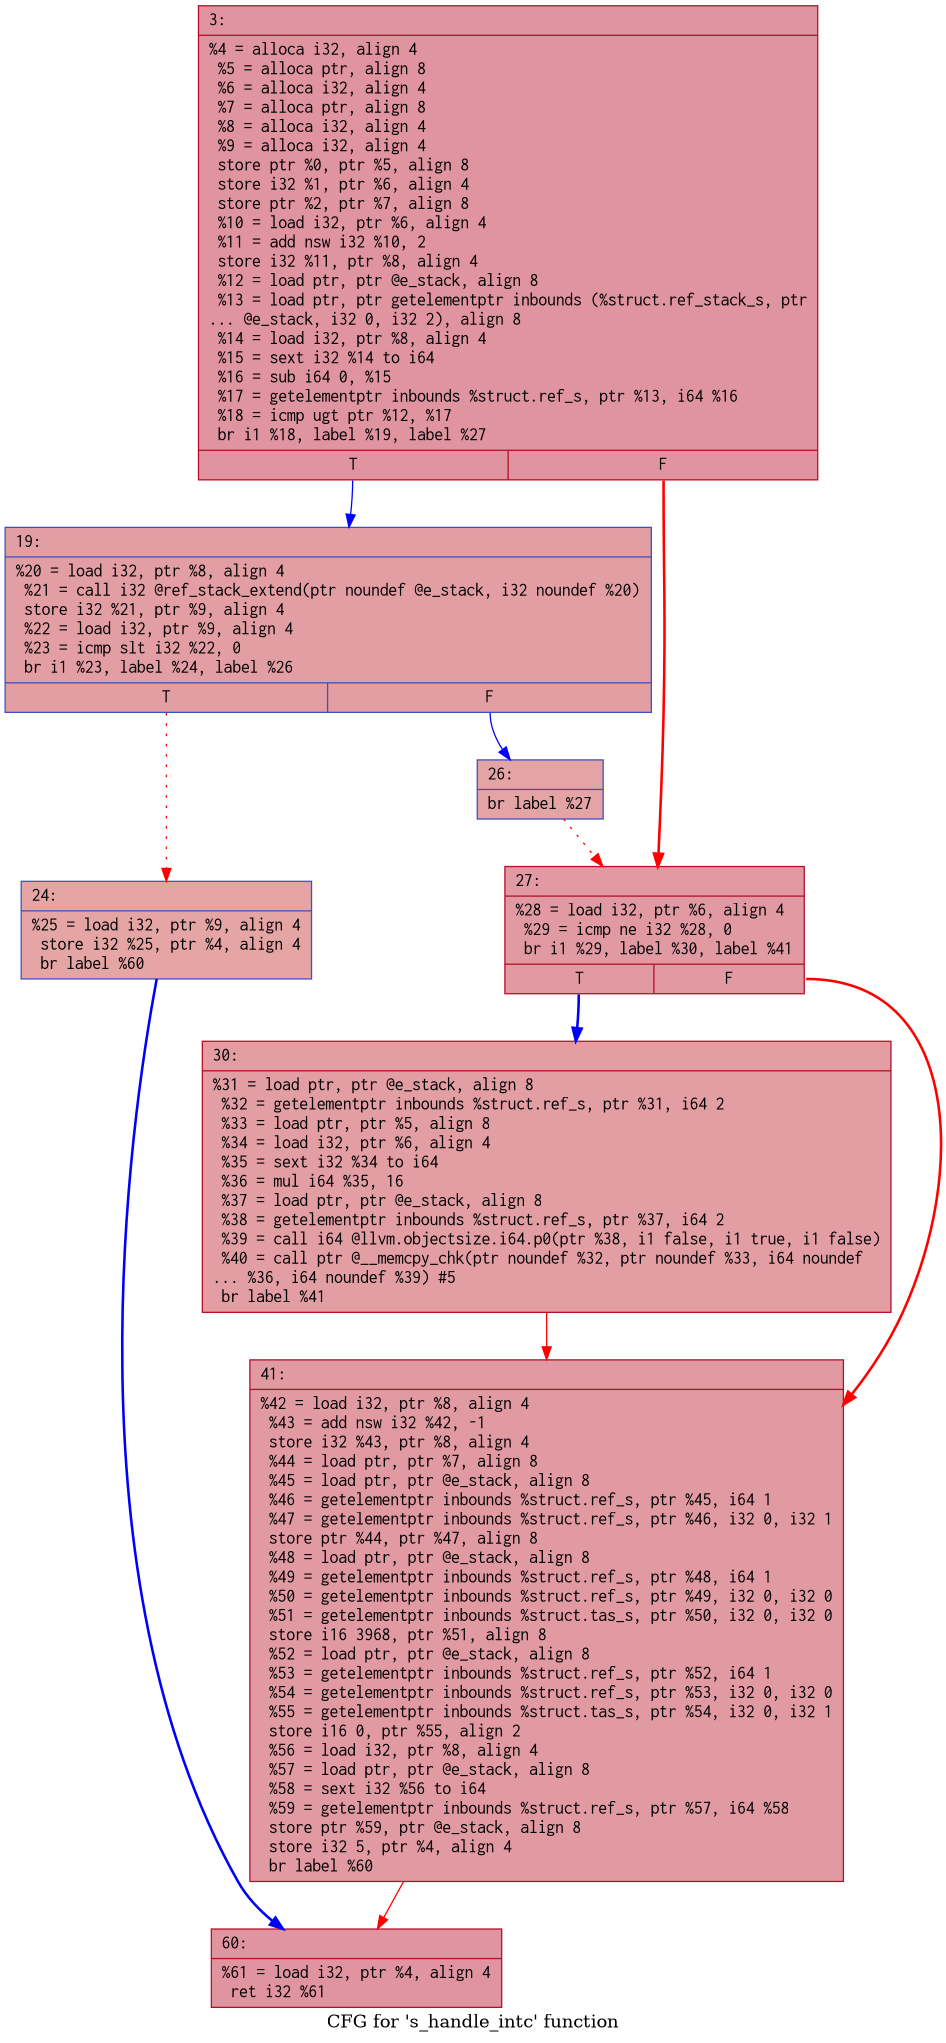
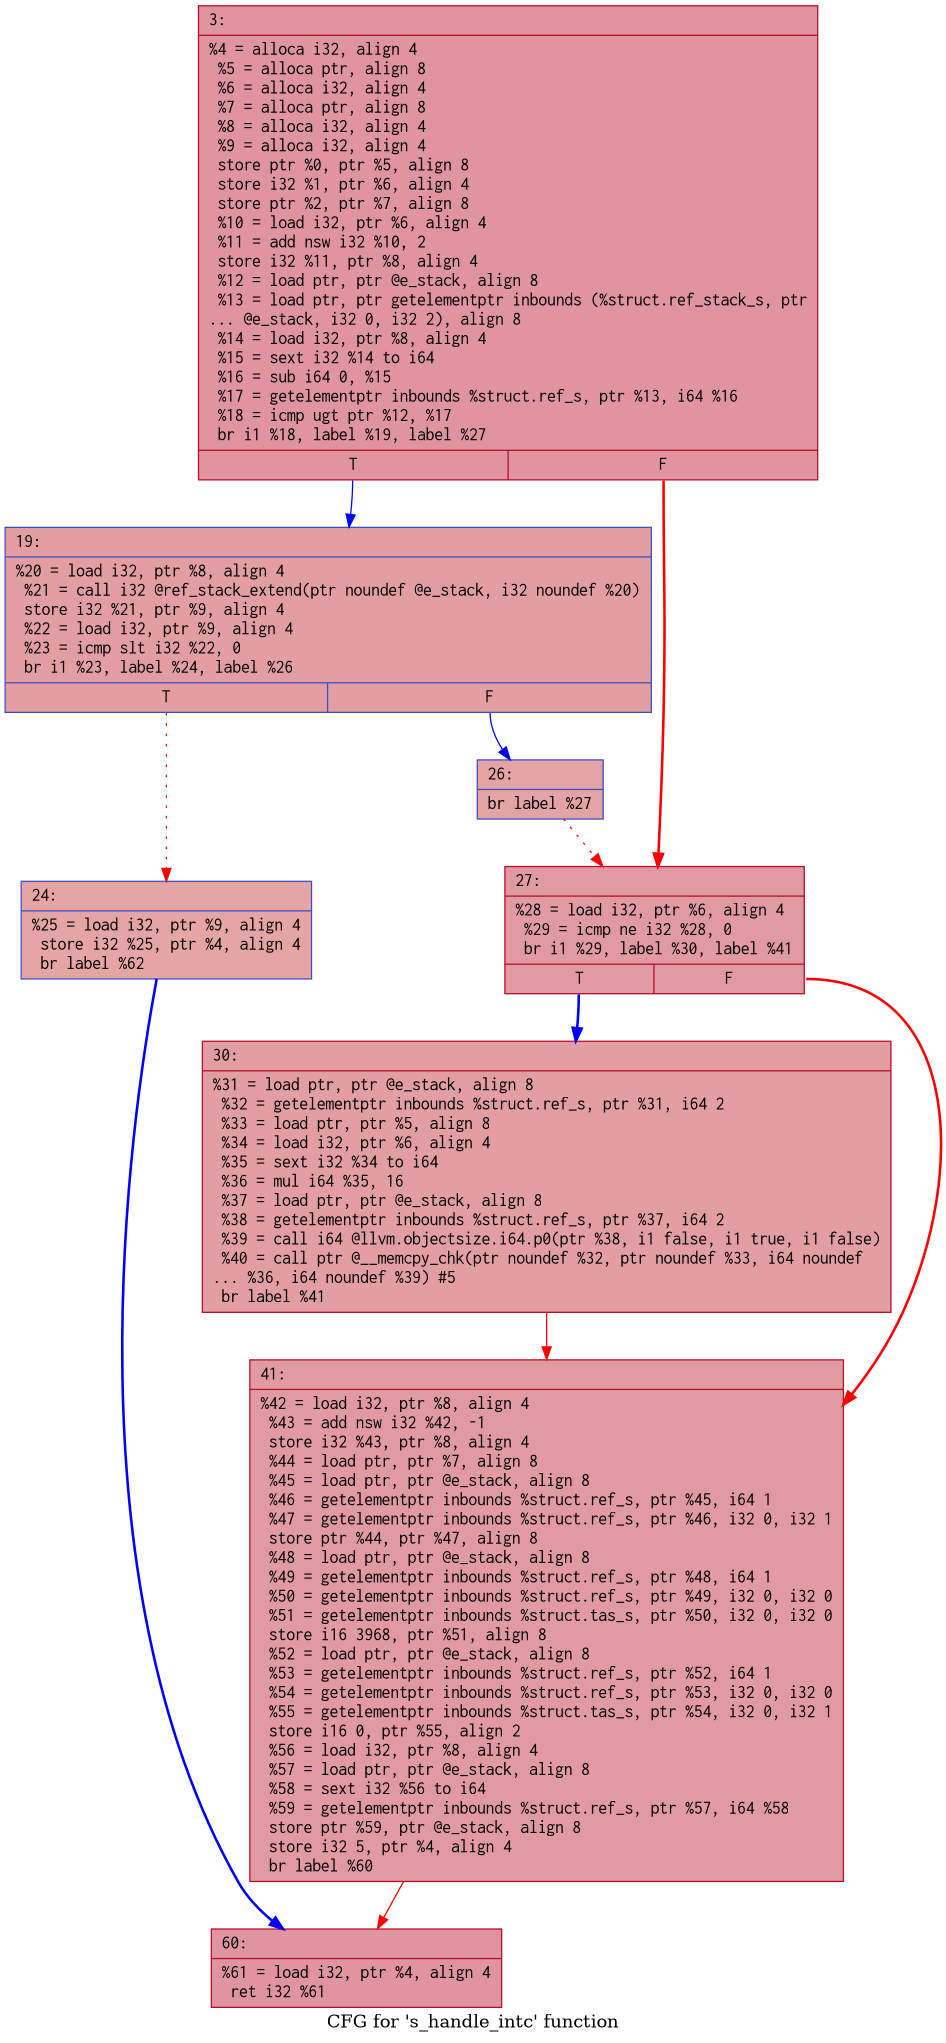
(88, 964) -> (88, 964)
